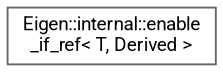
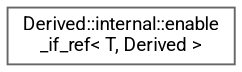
(112, 36) -> (121, 36)
